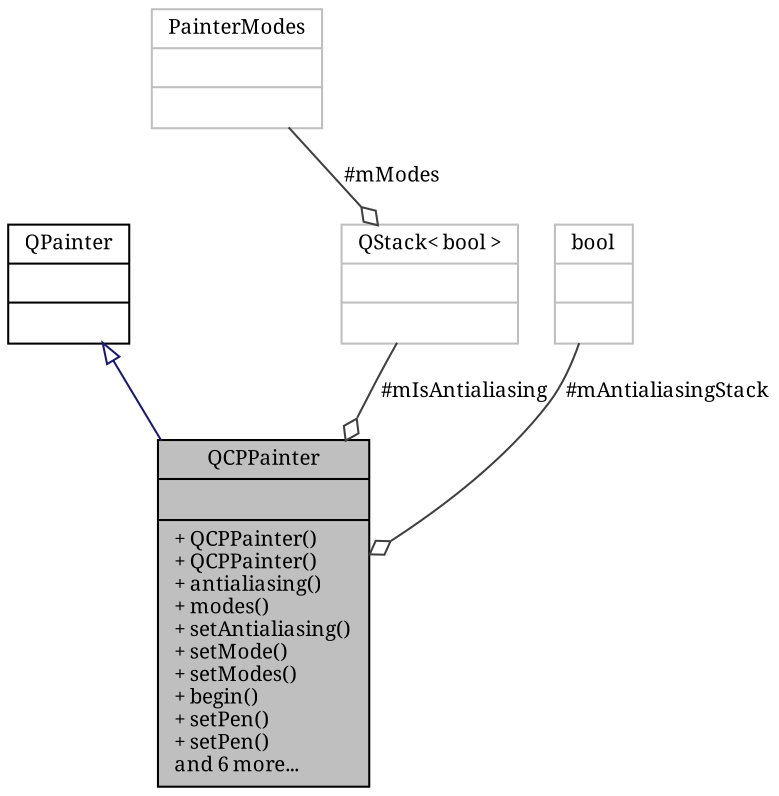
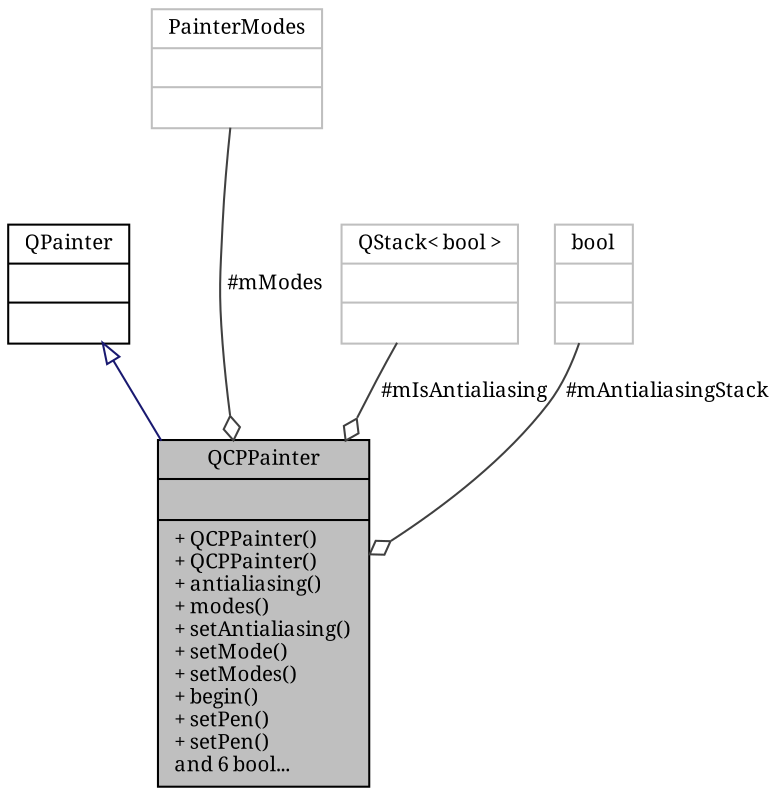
(325, 167) -> (220, 272)
(237, 765) -> (233, 765)
